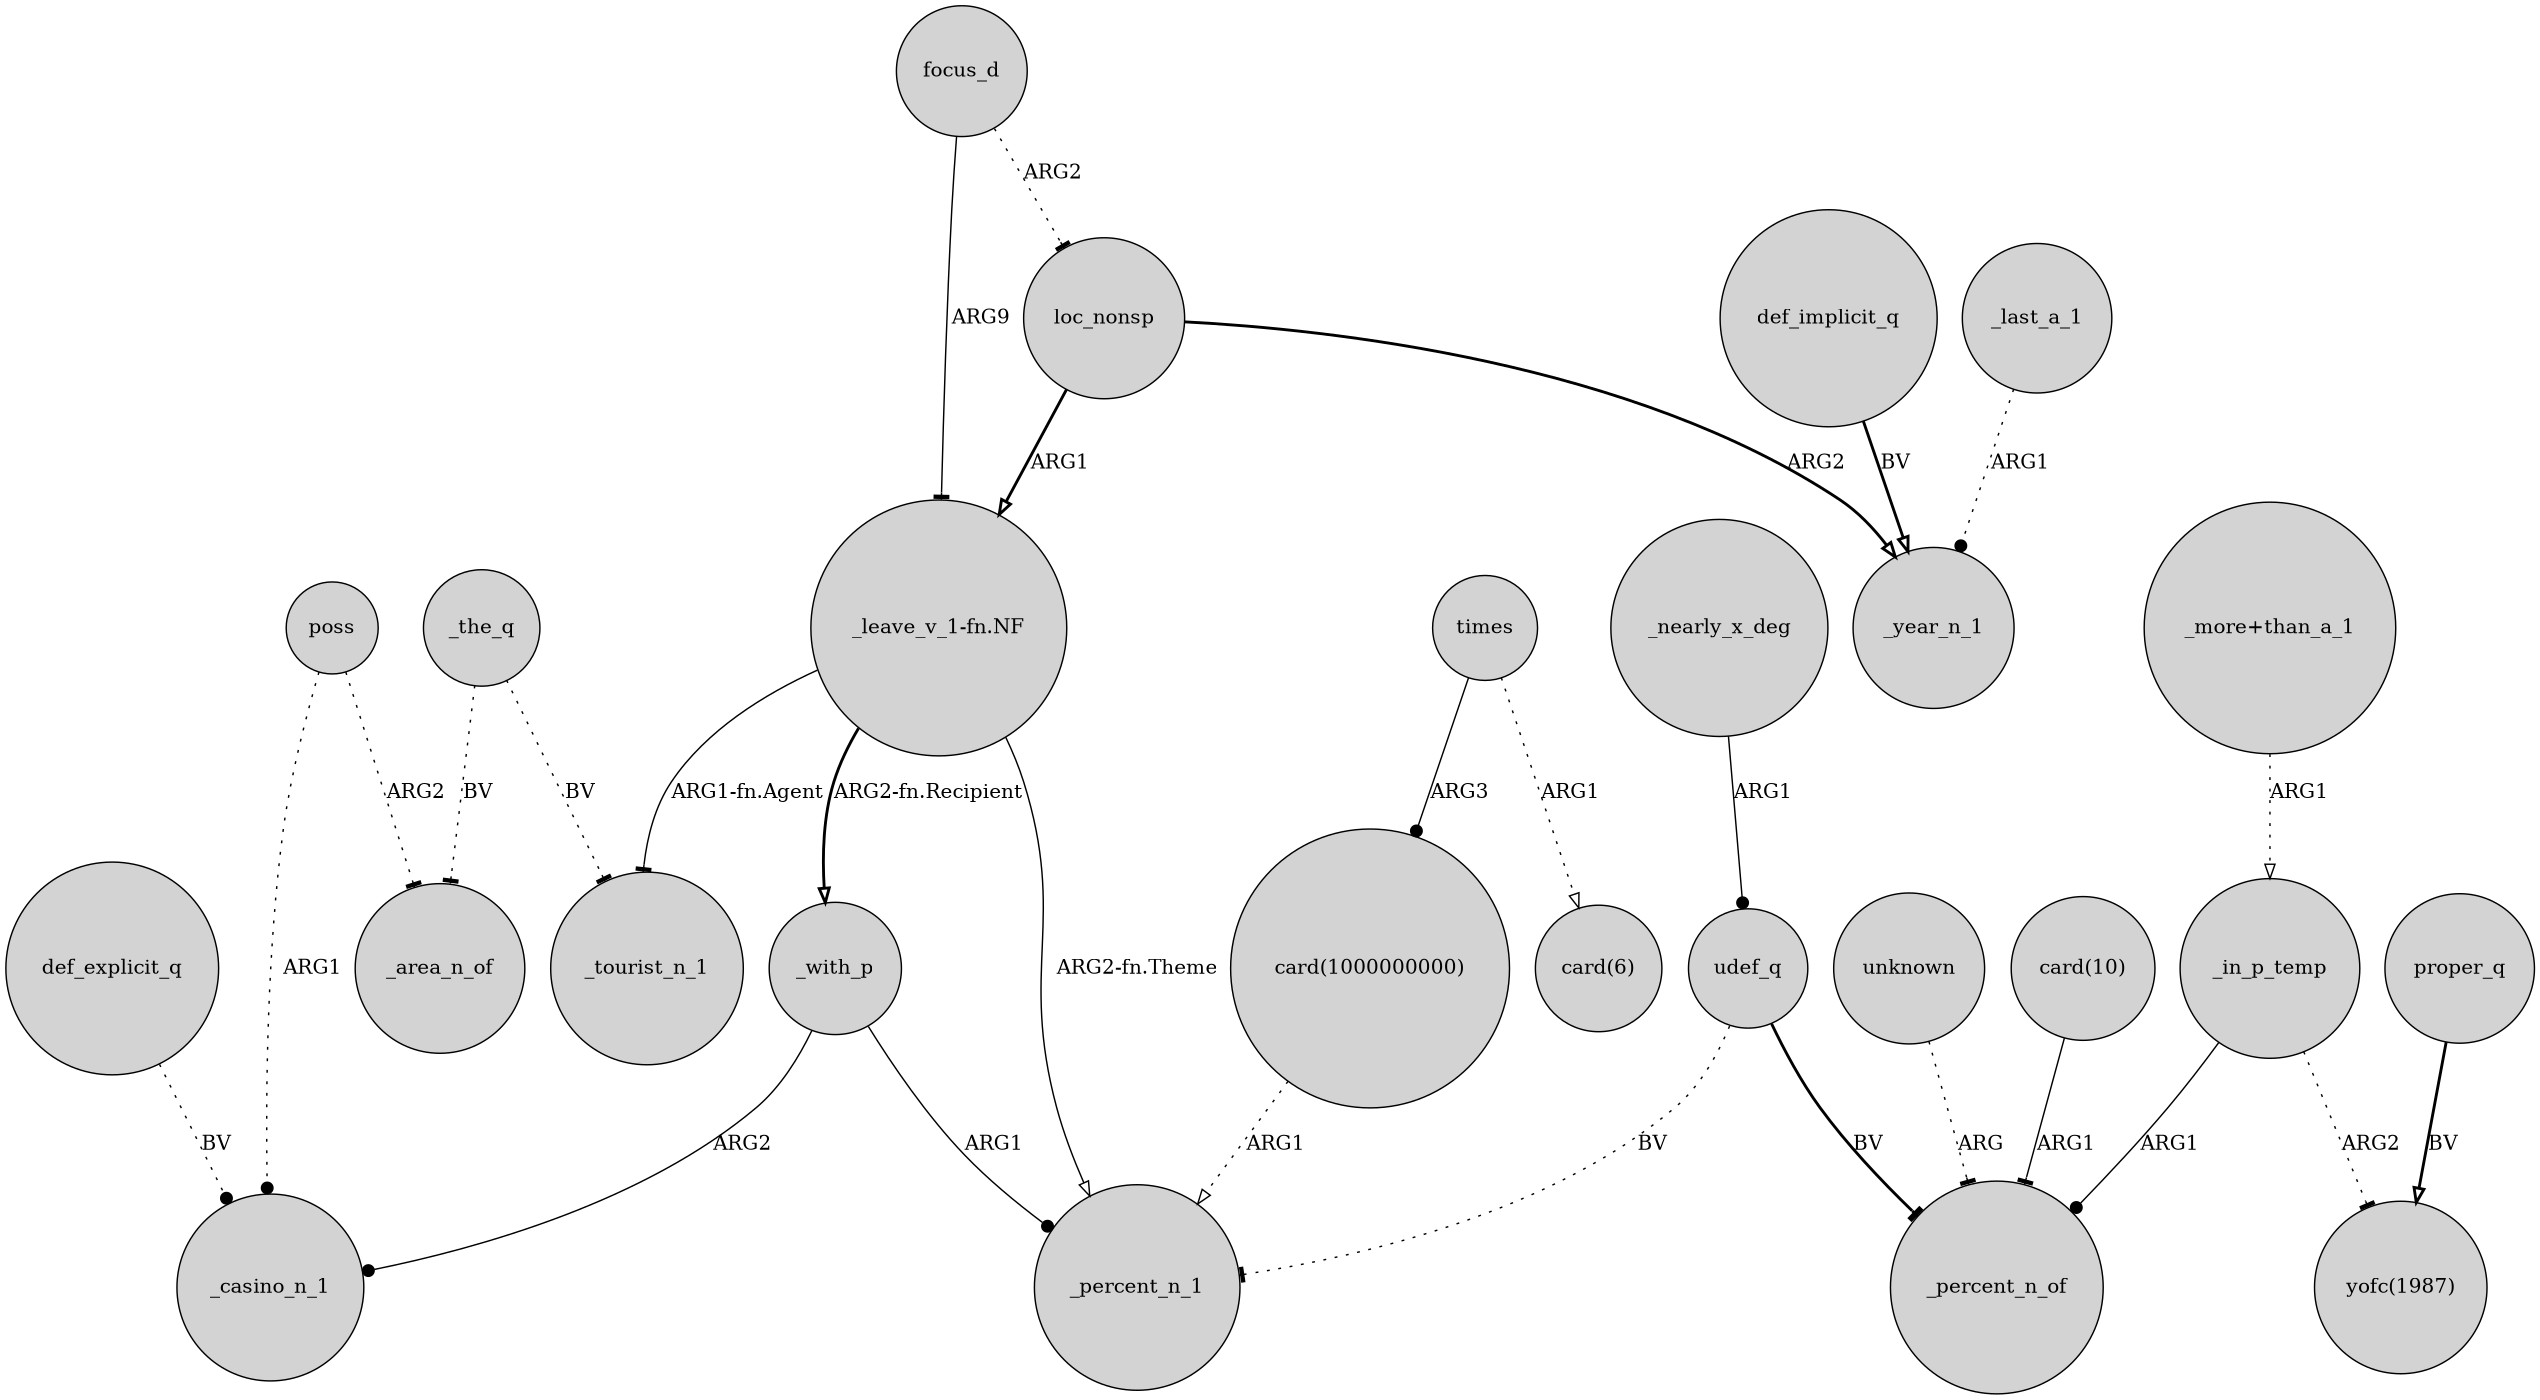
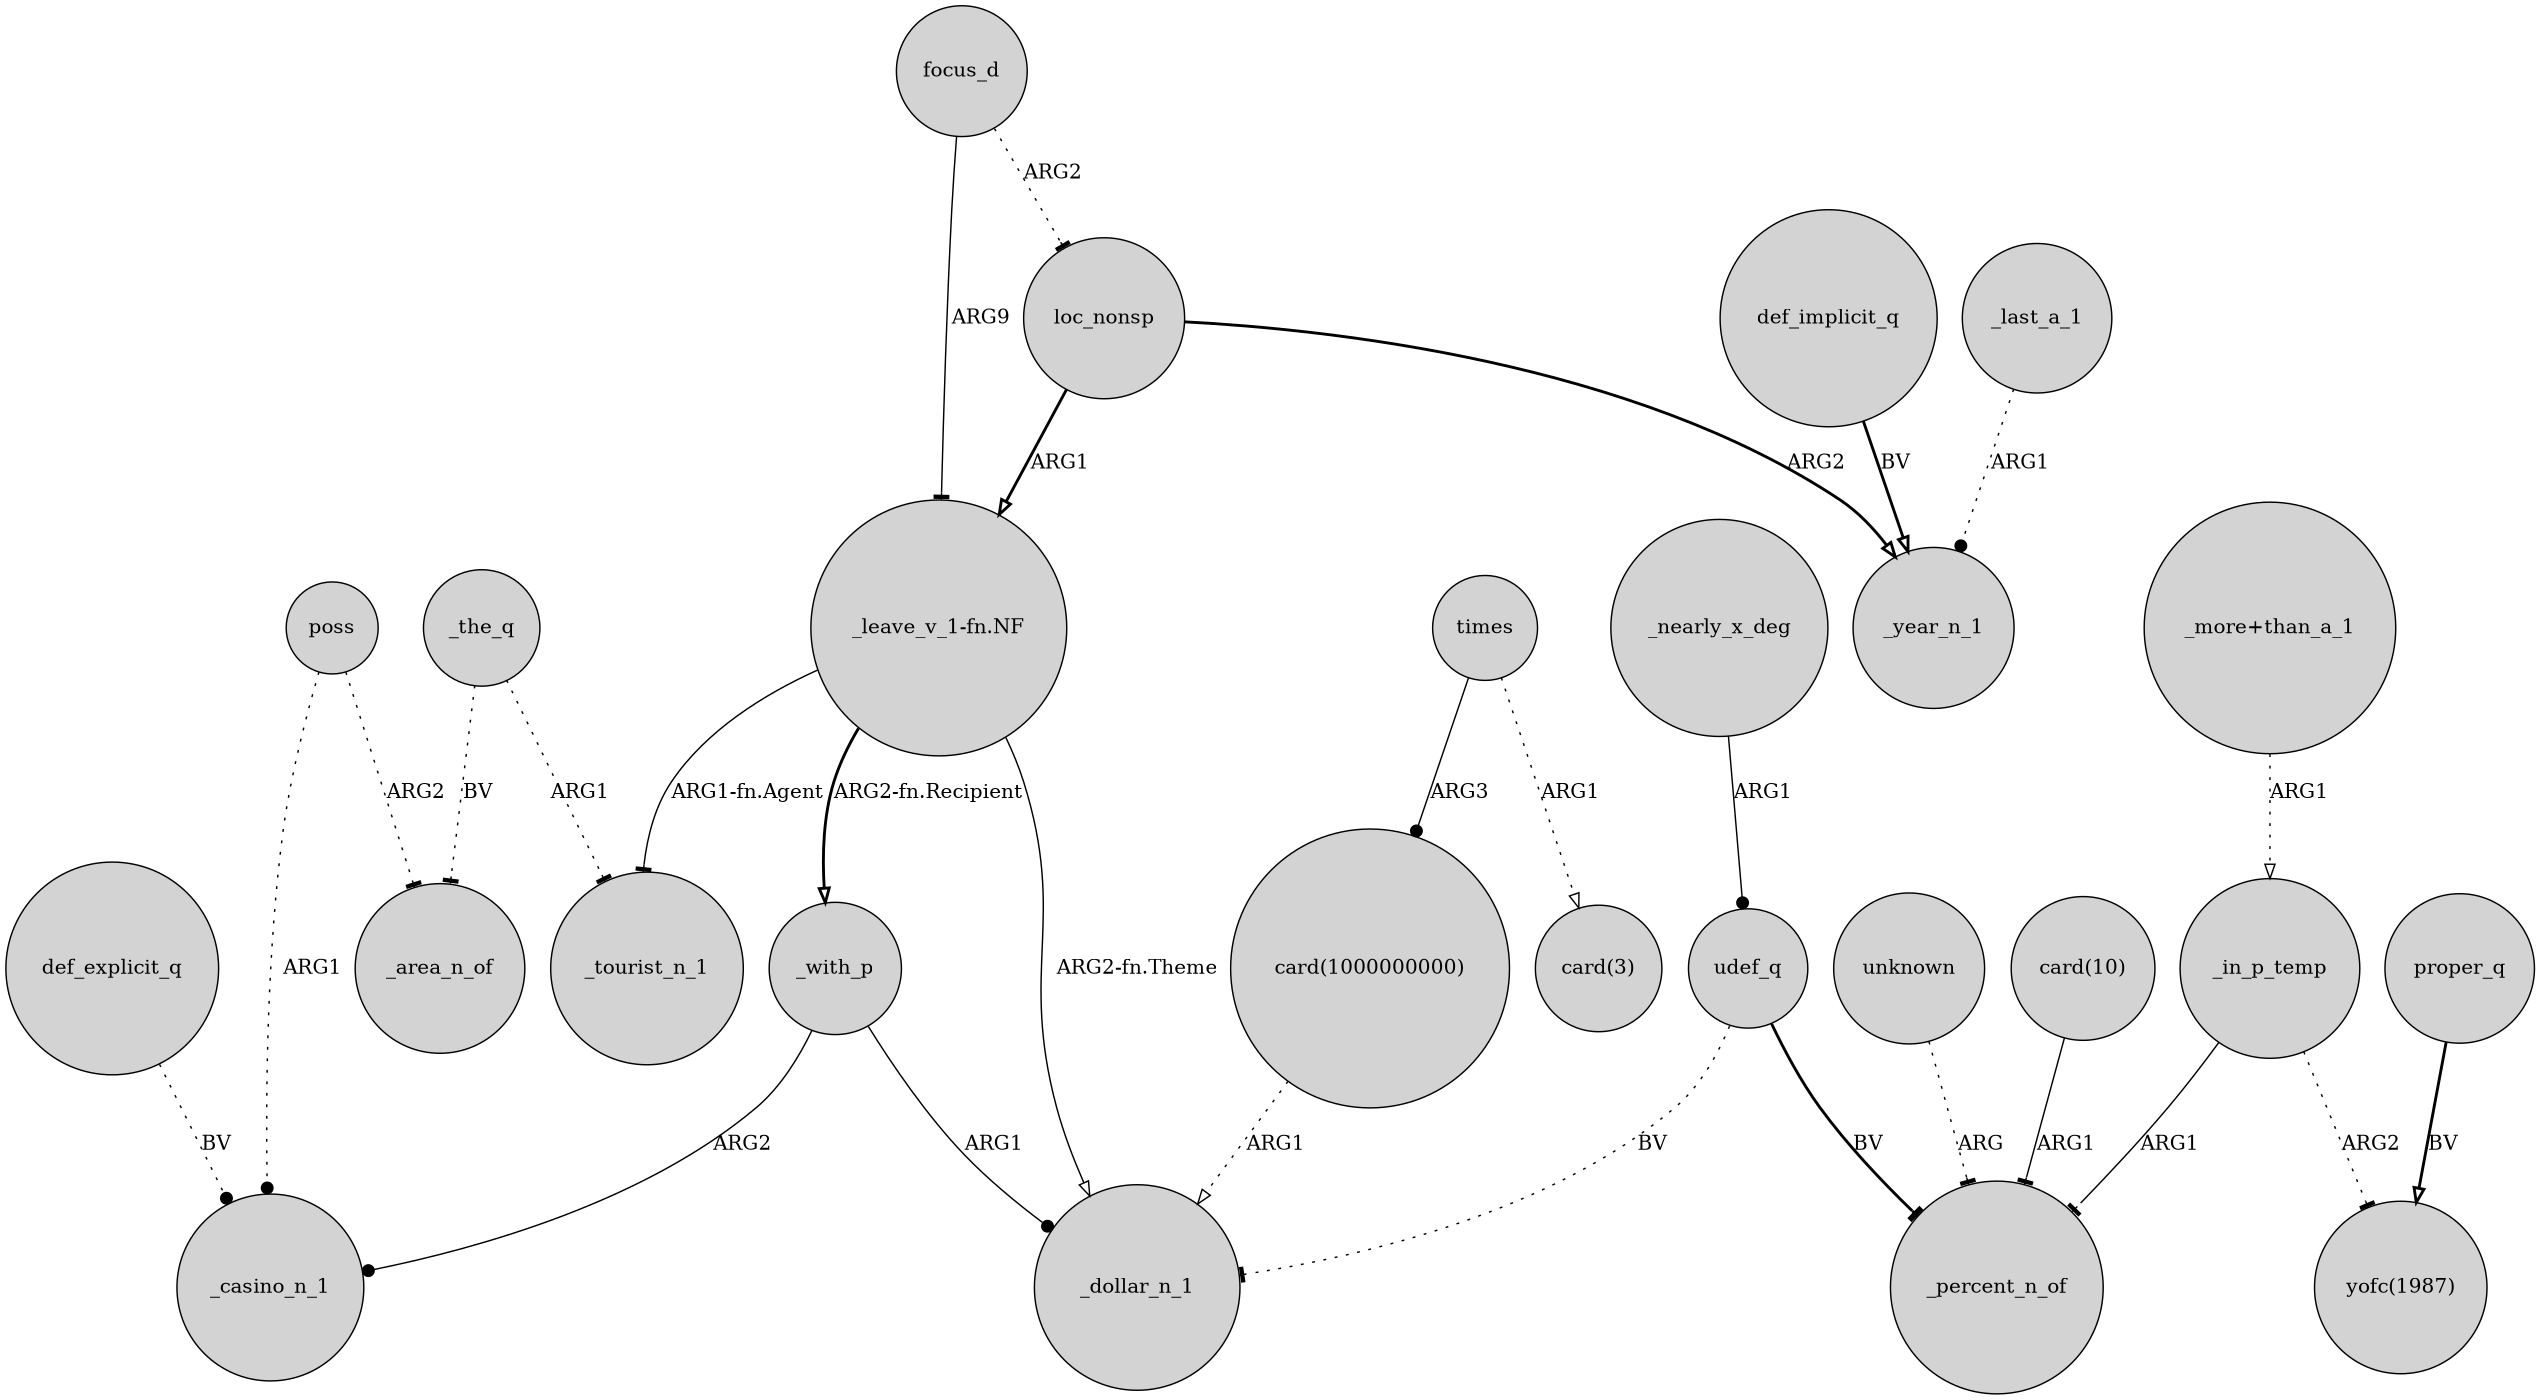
(580, 793) -> (580, 793)
(1599, 968) -> (1599, 968)
(2153, 1125) -> (2153, 1125)
(1137, 1287) -> (1137, 1287)
